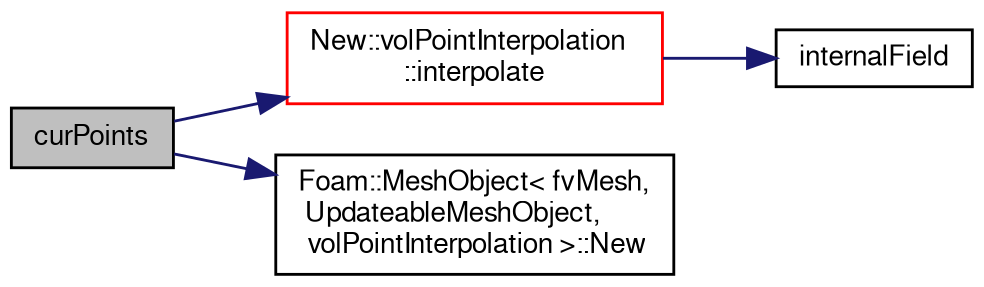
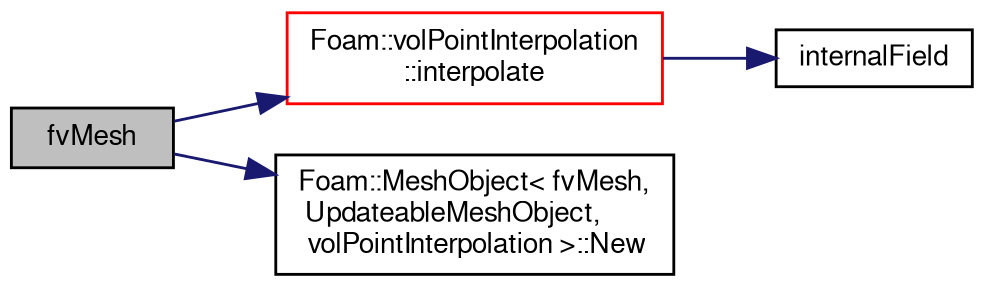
(475, 58) -> (475, 58)
(92, 138) -> (92, 138)
